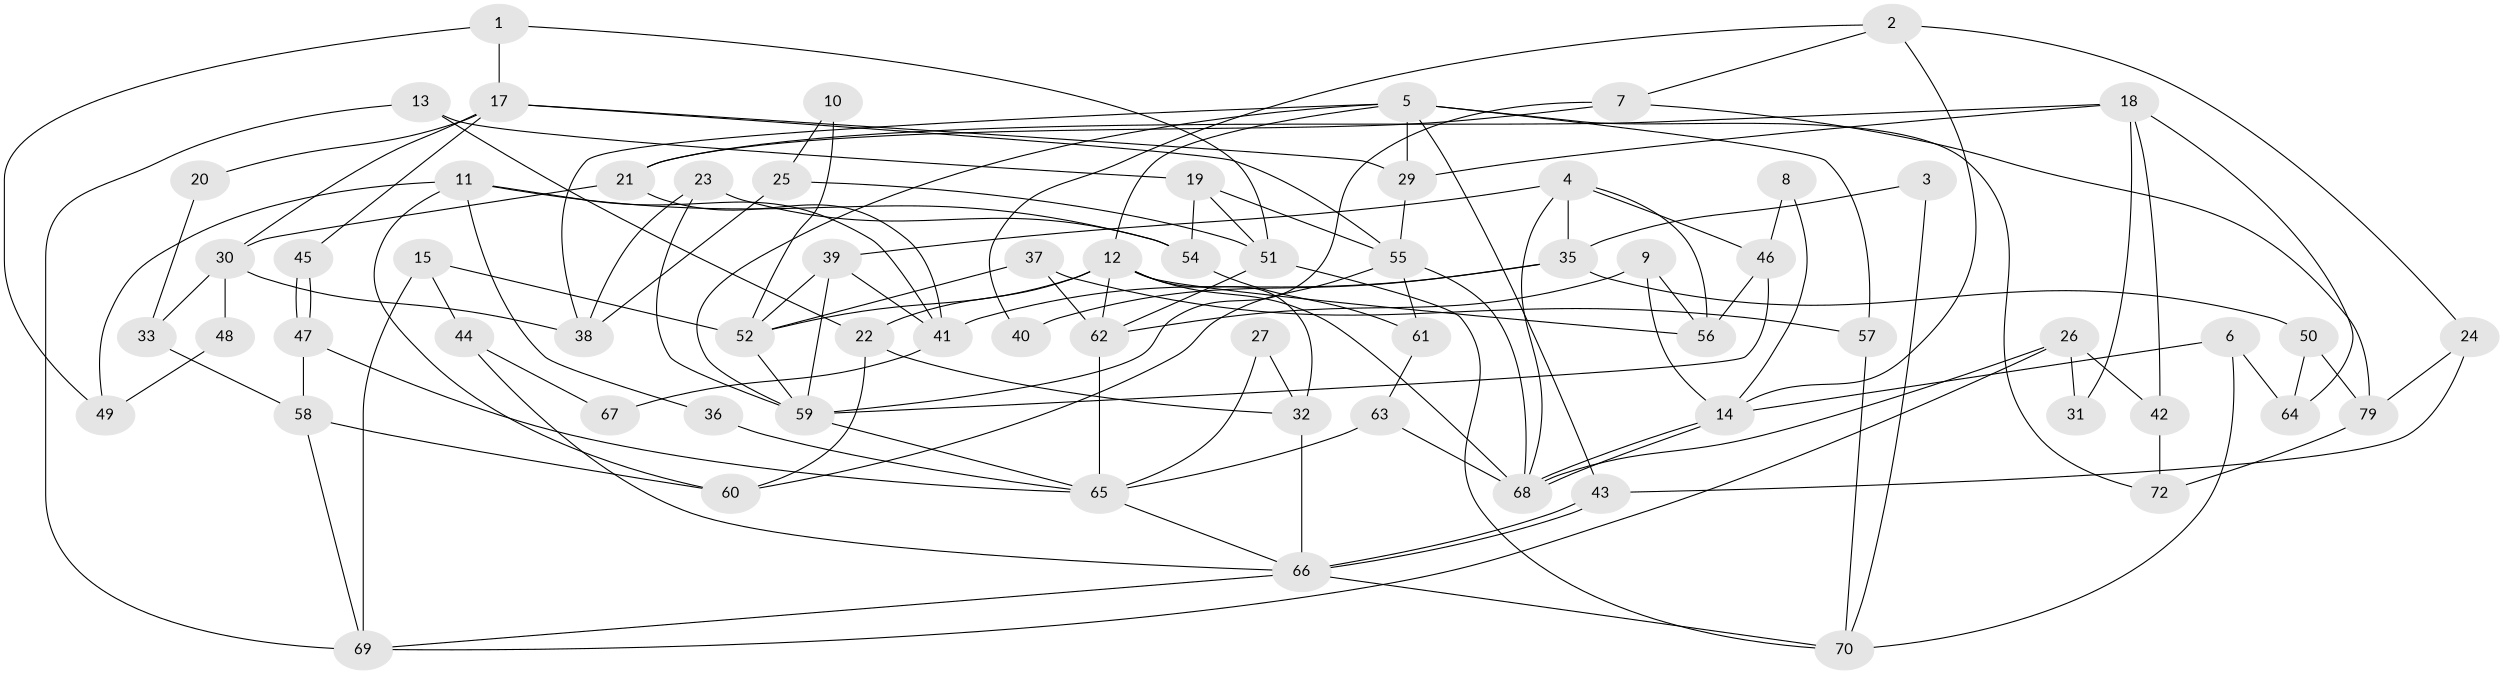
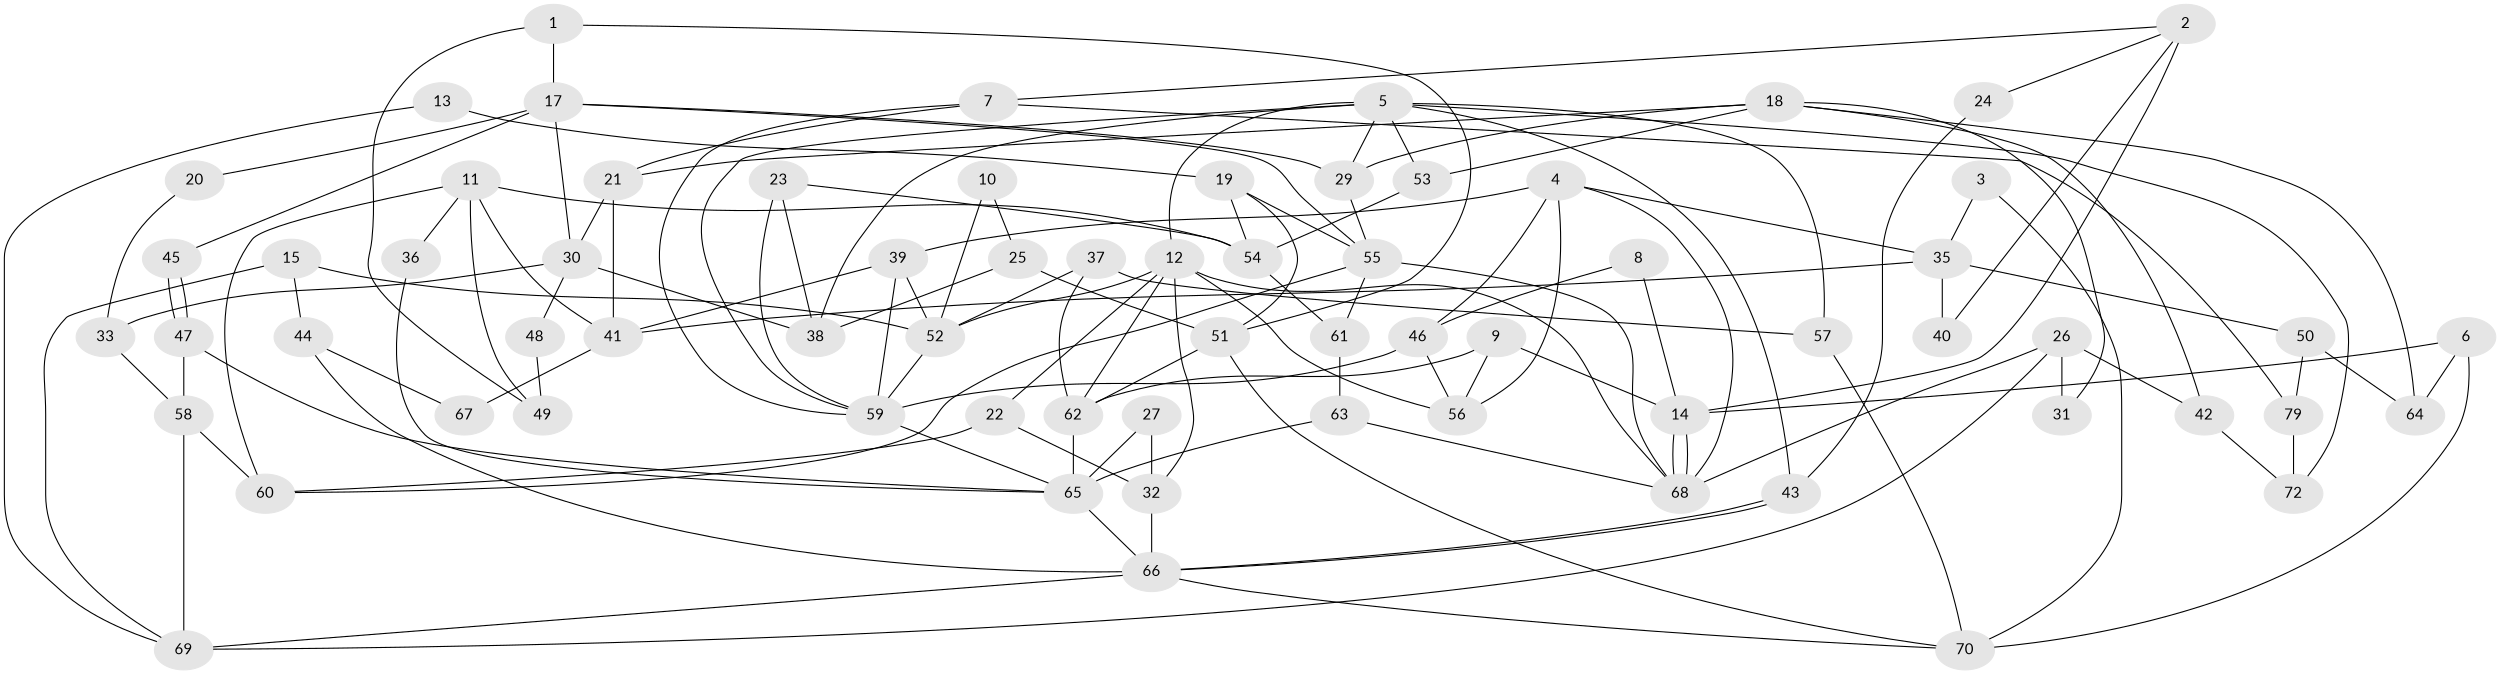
none -> (1422, 181)
(628, 222) -> none
(2419, 376) -> none
